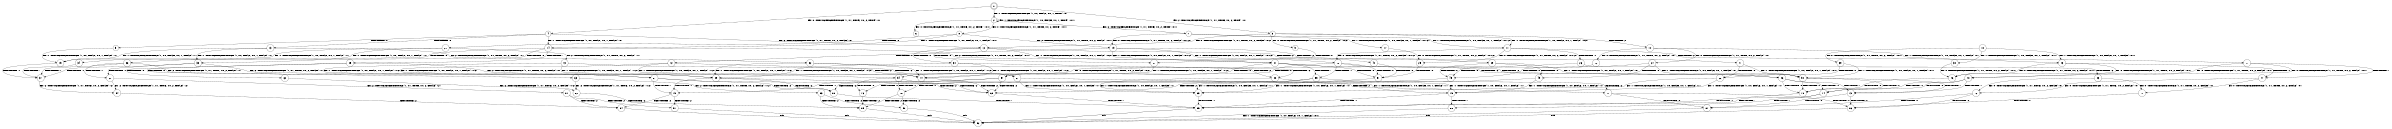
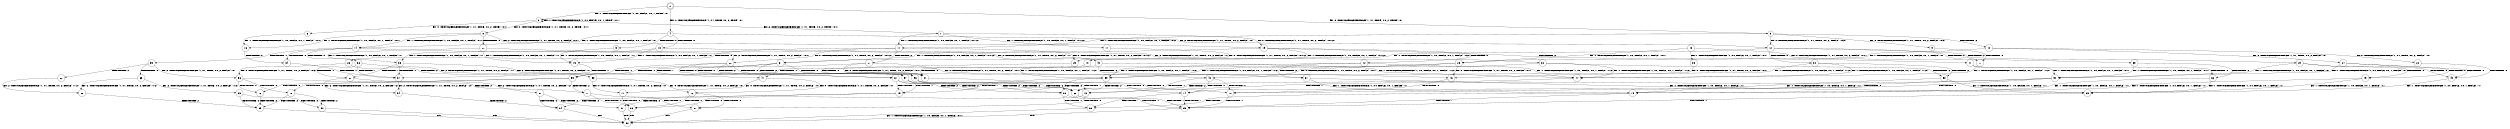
none -> (246, 48)
(1588, 56) -> (724, 56)
(899, 78) -> (239, 78)
none -> (1072, 105)
